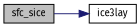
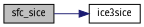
(113, 14) -> (115, 14)
